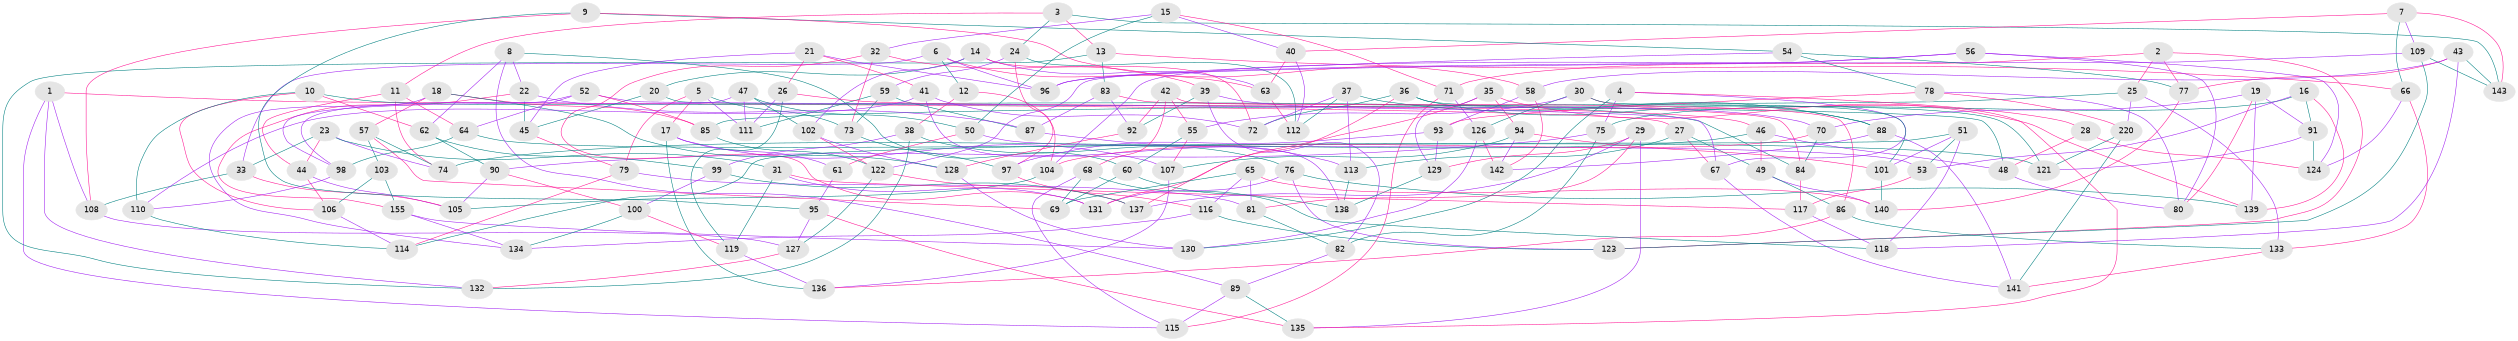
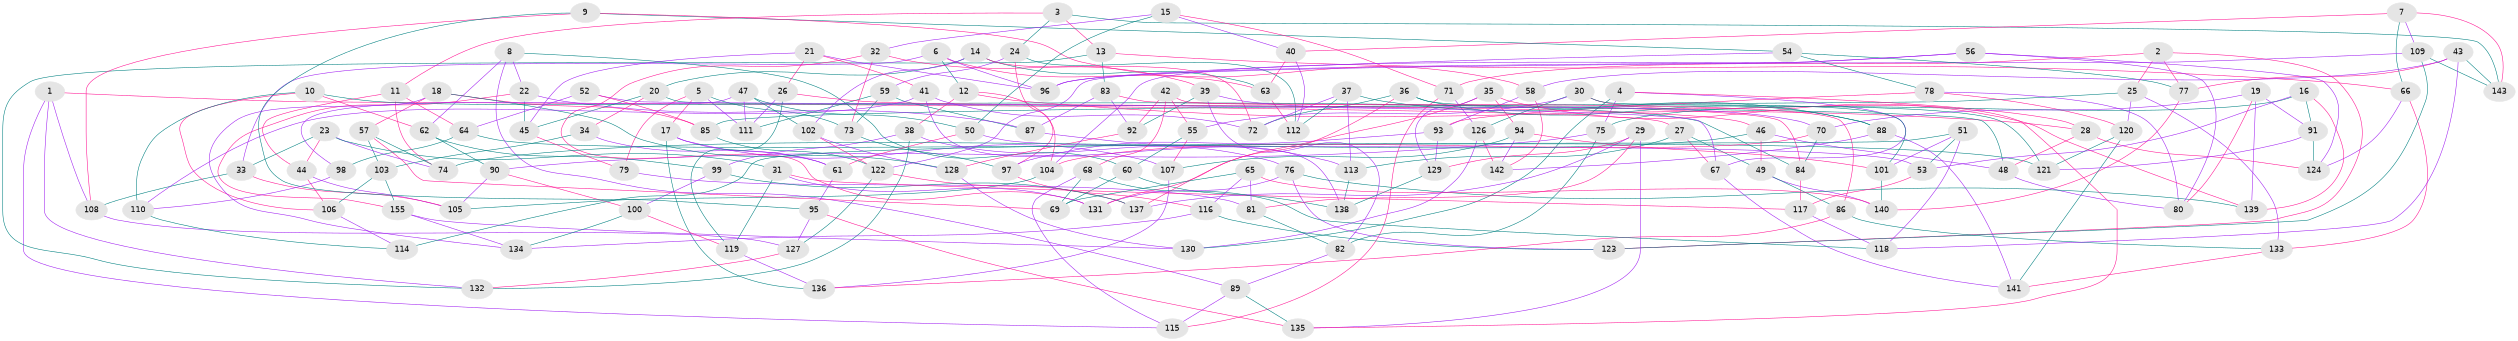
(1066, 73) -> (1066, 73)
(393, 106) -> none
none -> (1525, 114)
none -> (585, 131)
(2126, 131) -> (2126, 131)
(1100, 150) -> (1100, 150)
(513, 210) -> none
